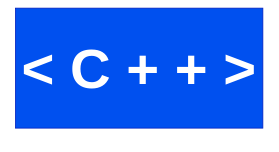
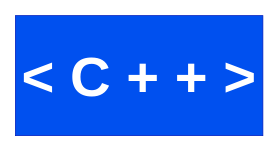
(139, 68) -> (139, 75)
